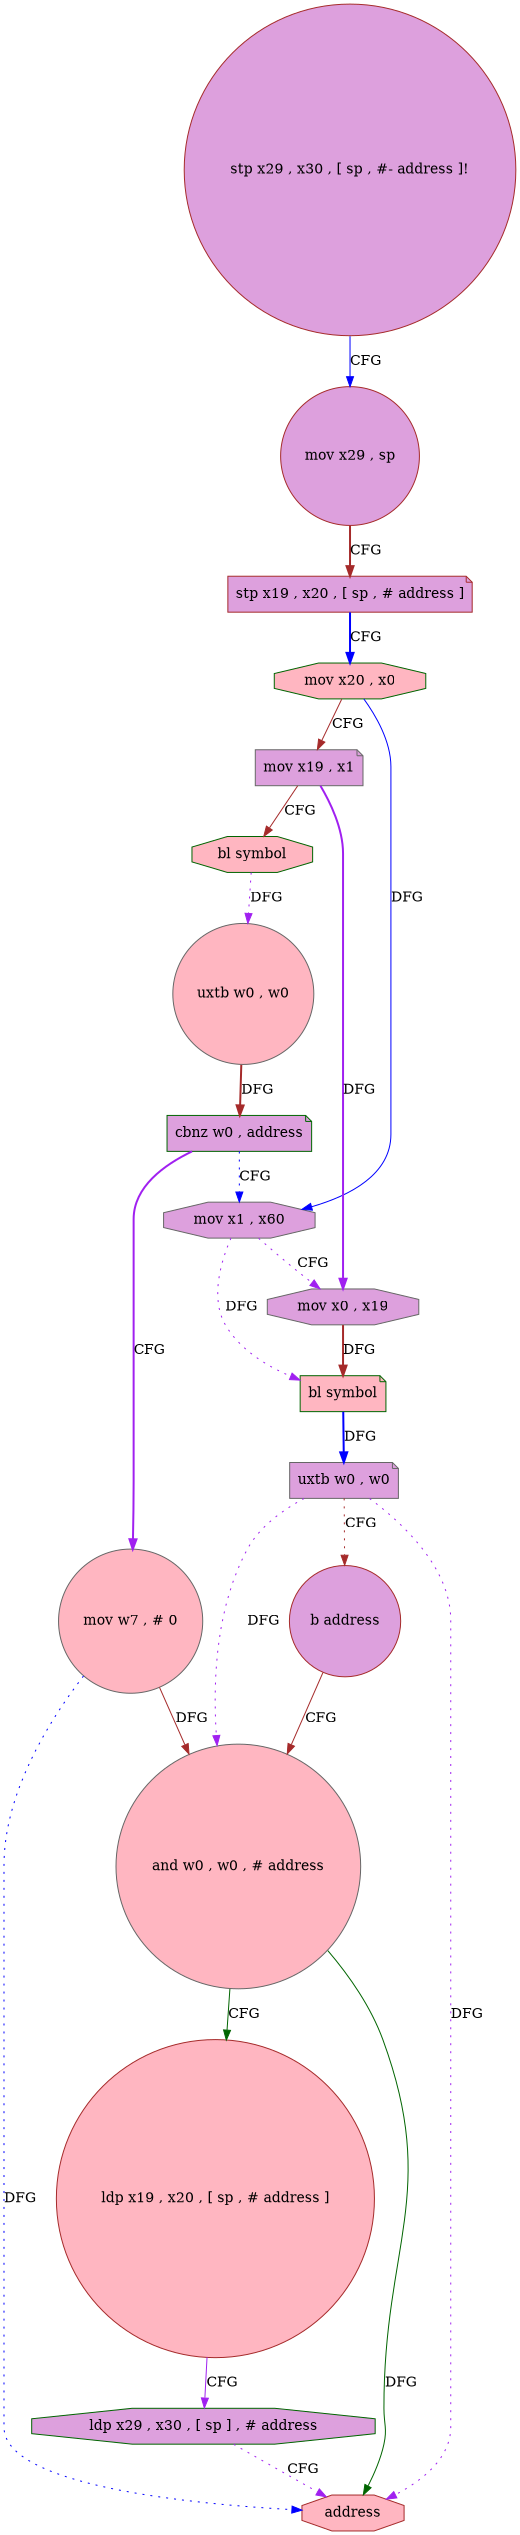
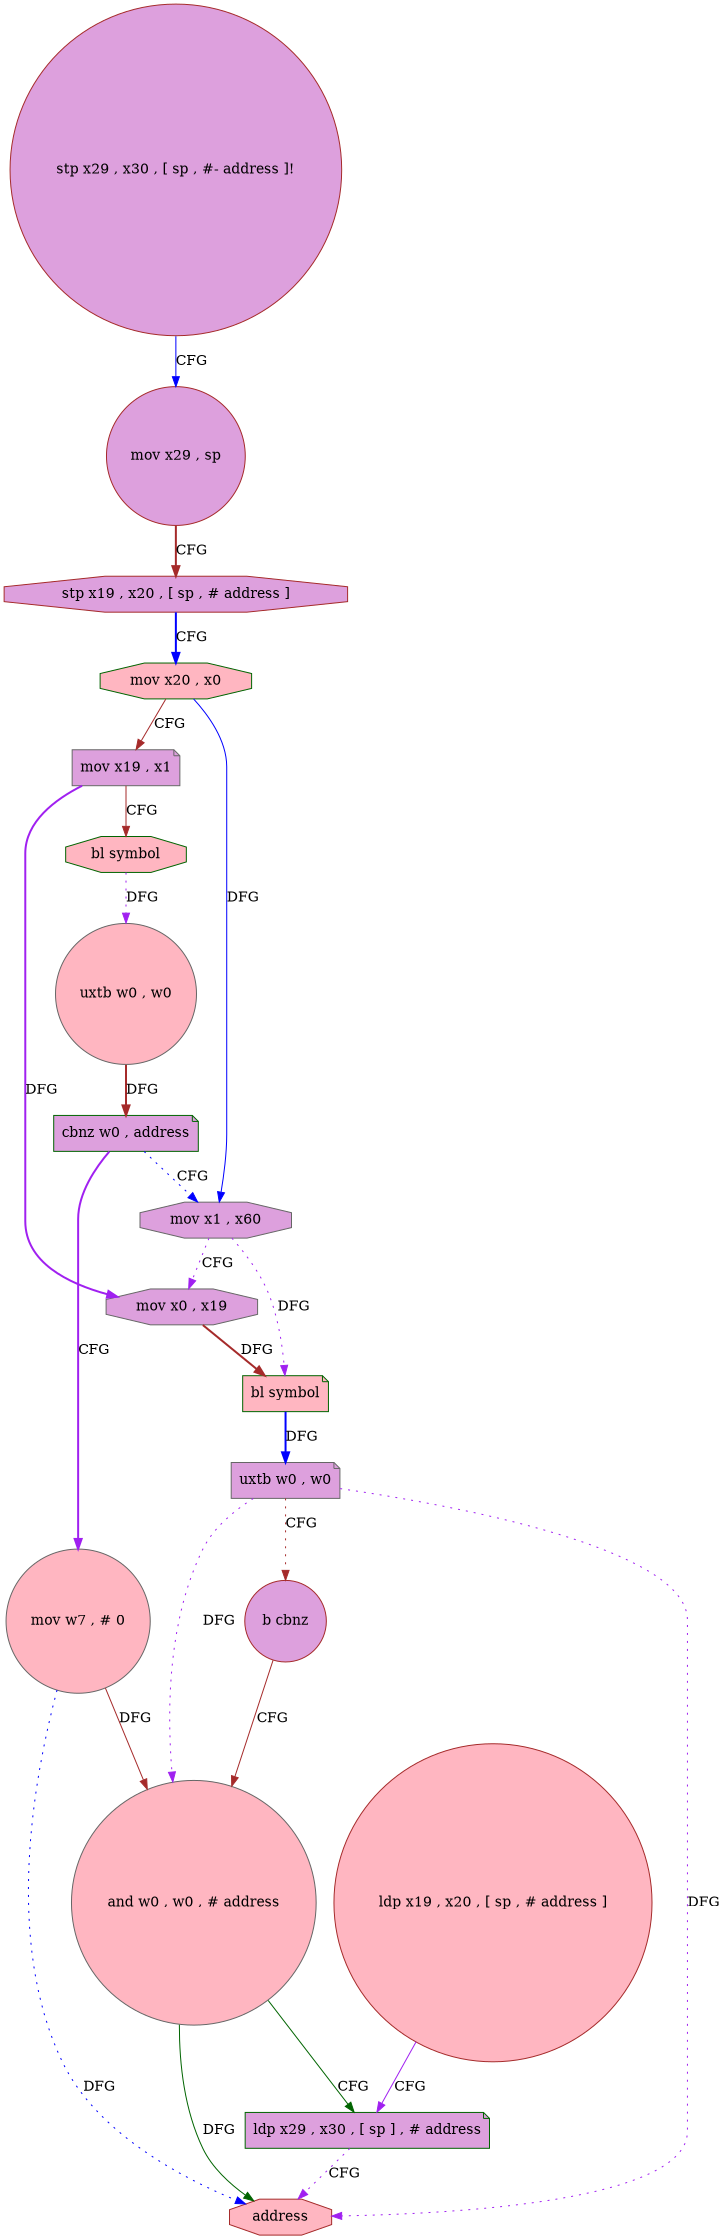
(350, 594) -> (176, 594)
(345, 1621) -> (286, 1621)
(228, 2010) -> (308, 2052)
(203, 2426) -> (367, 2130)
